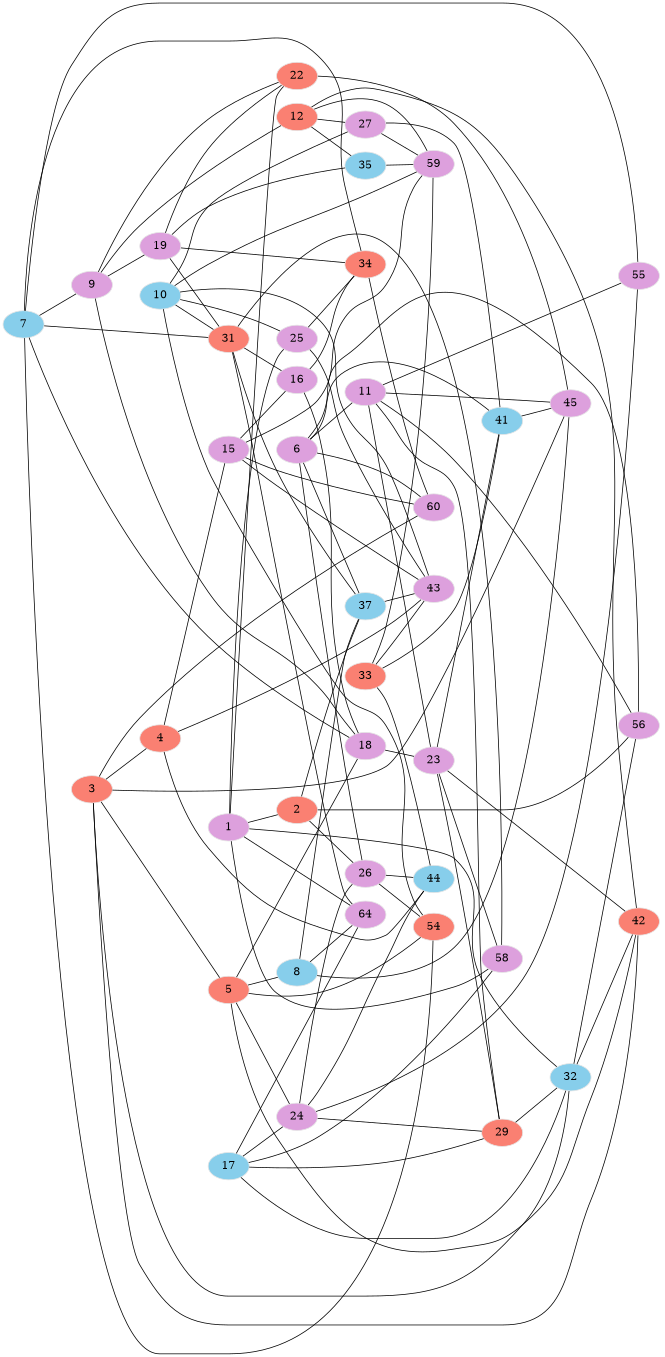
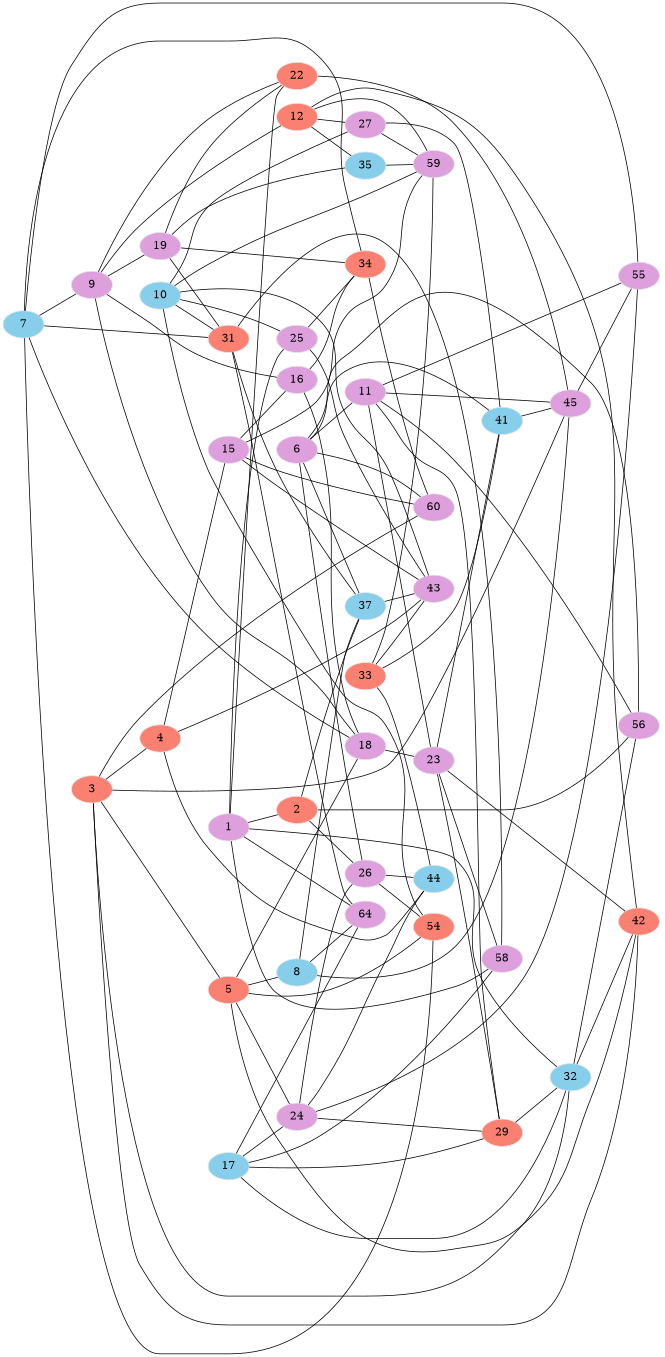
none -> (605, 340)
(263, 359) -> (186, 348)
